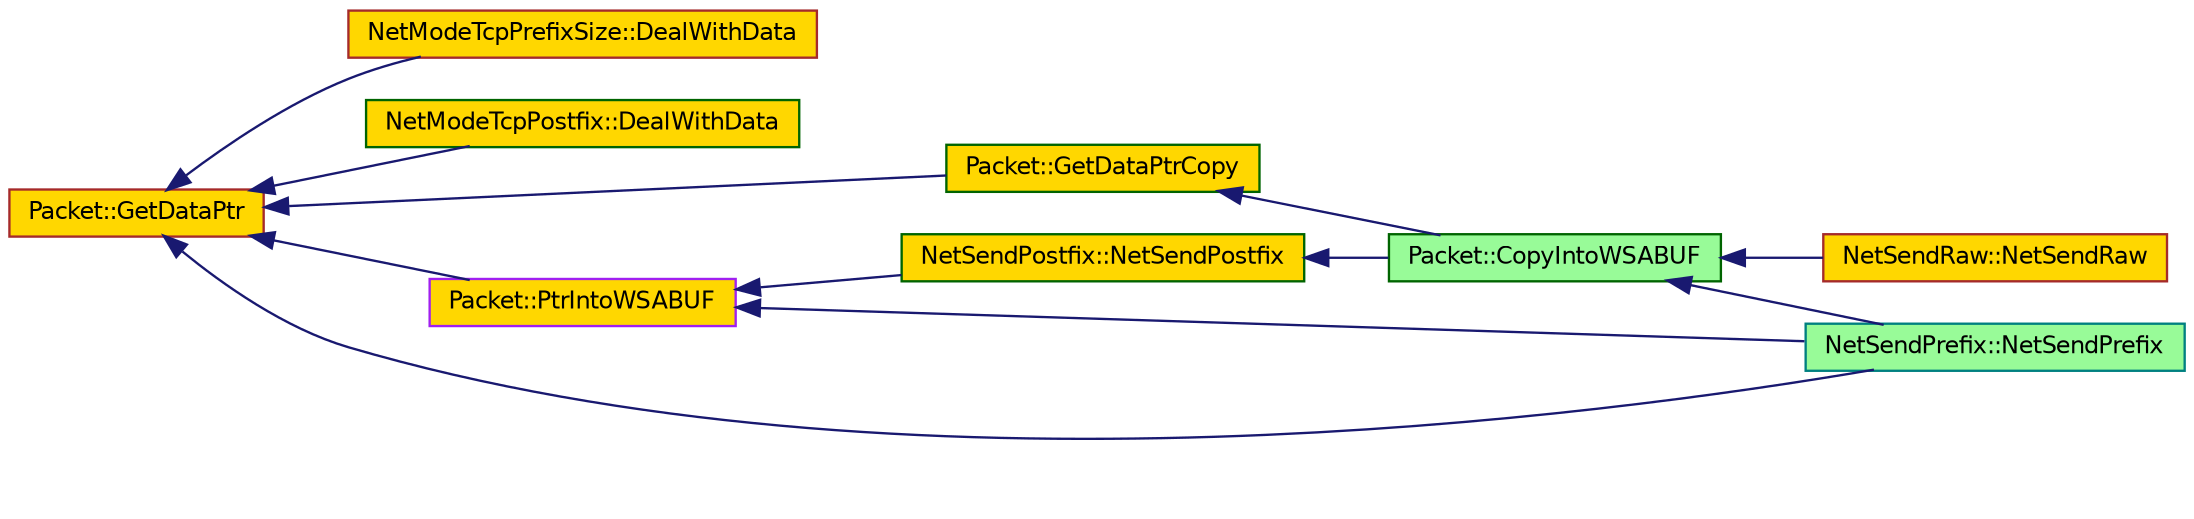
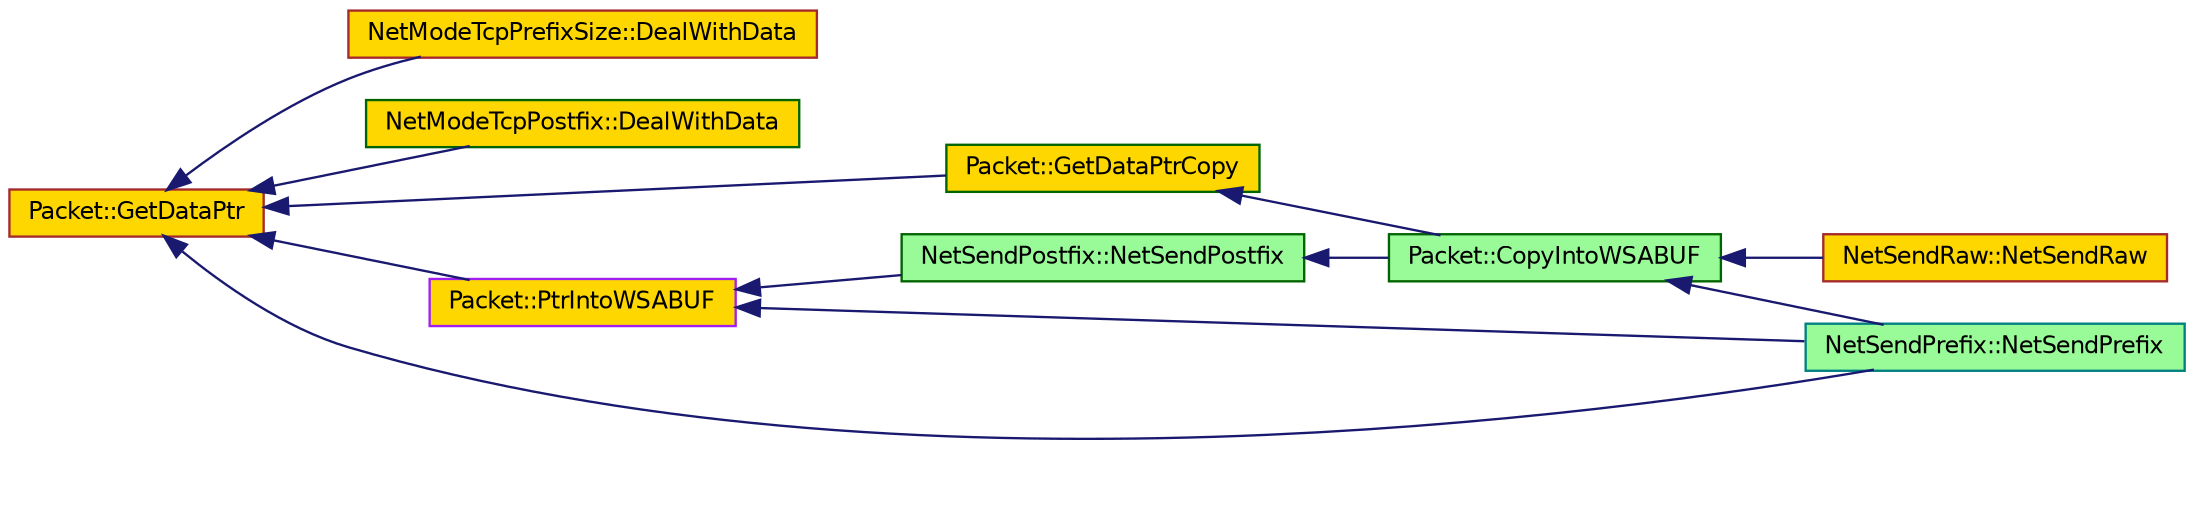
(1103, 258) -> (1103, 258)
